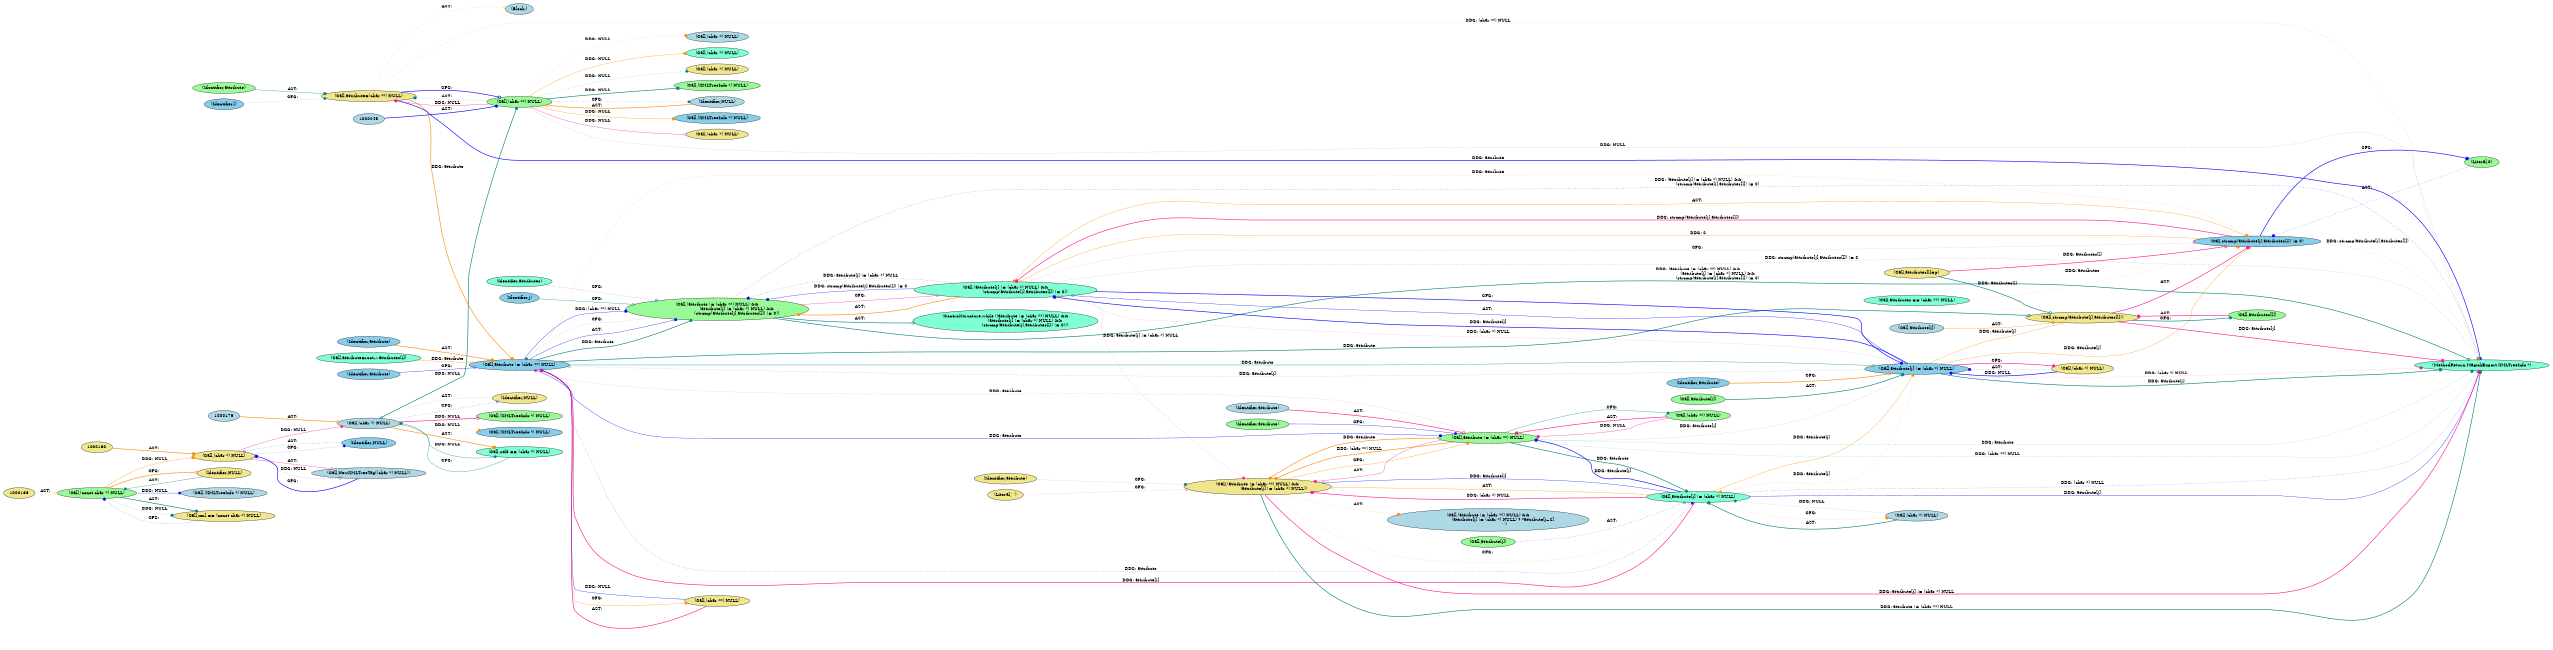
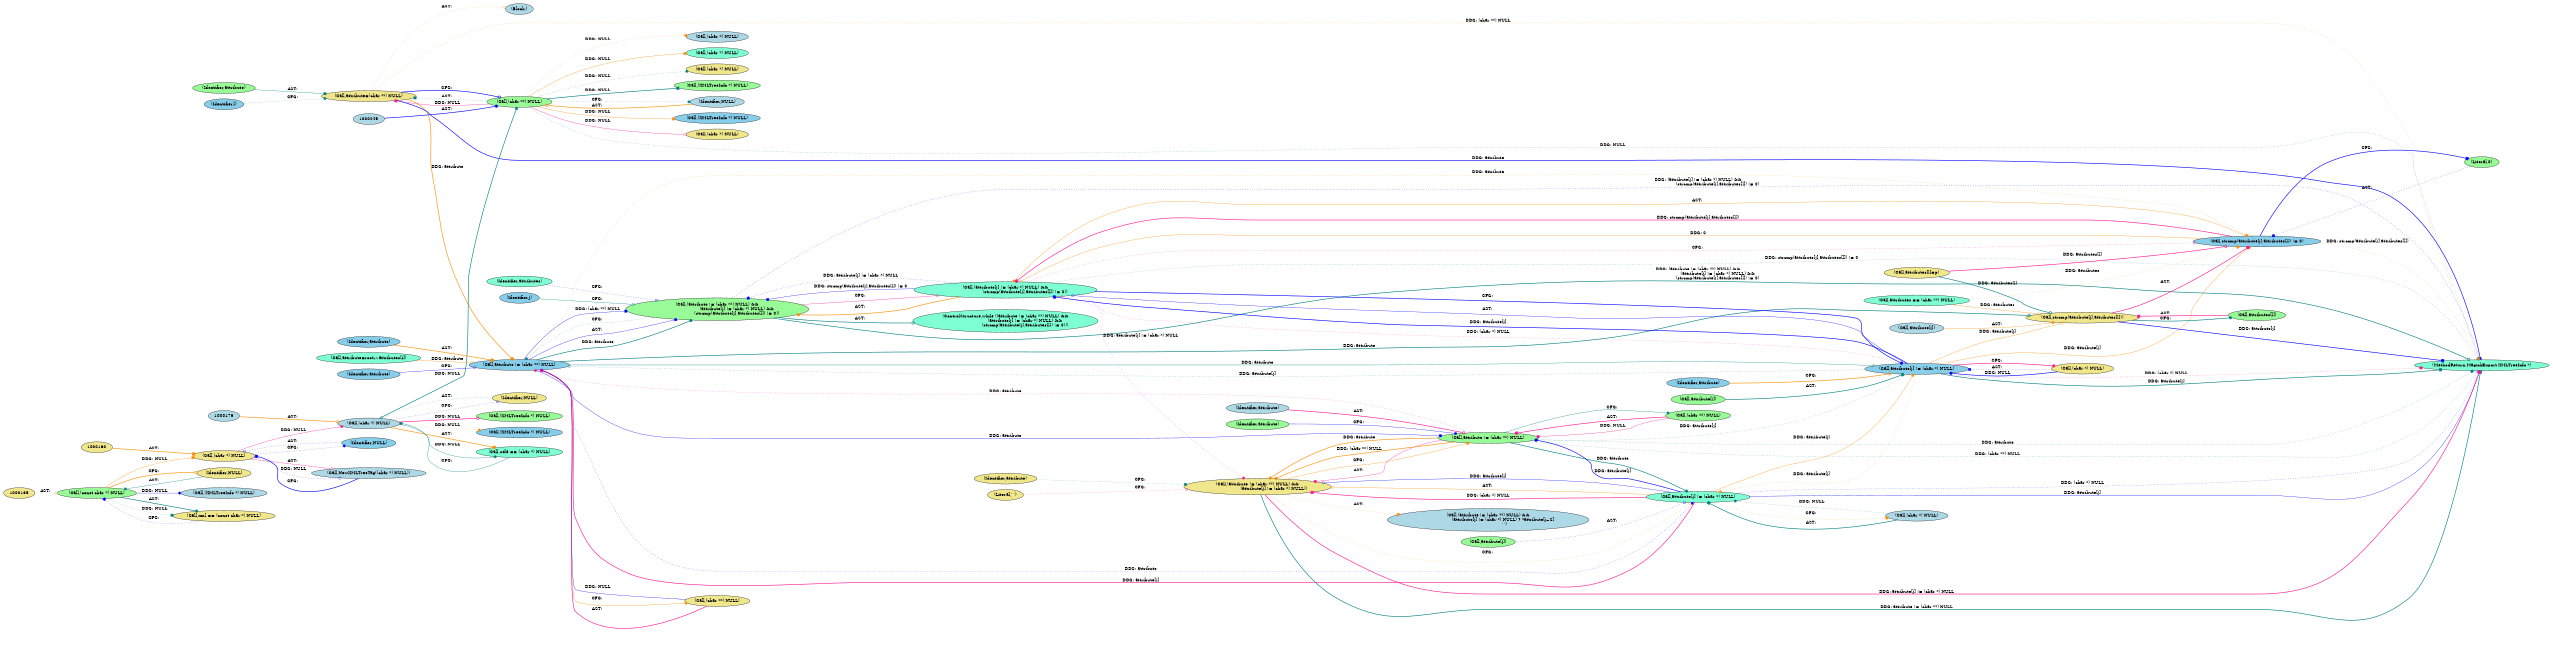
none -> (1995, 309)
(2279, 341) -> (2279, 341)
